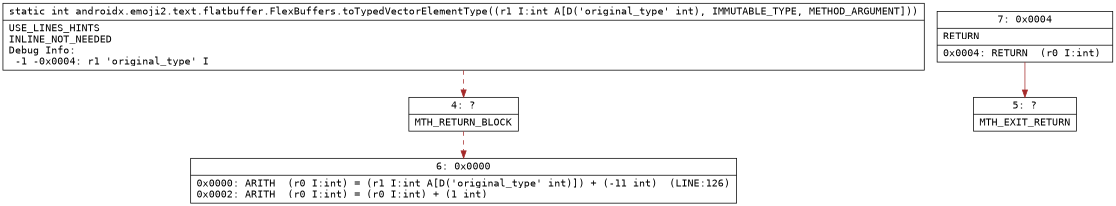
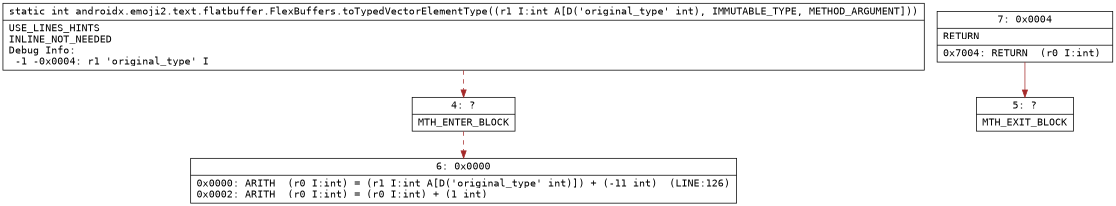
(1025, 53) -> (1025, 53)
(464, 122) -> (464, 122)
(1025, 122) -> (1025, 122)
